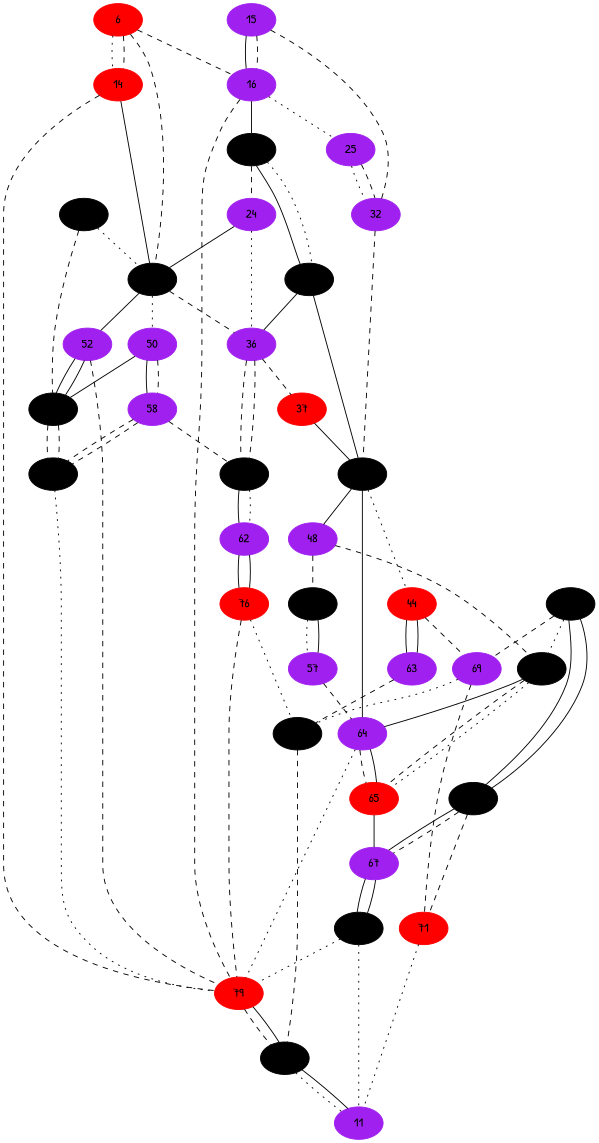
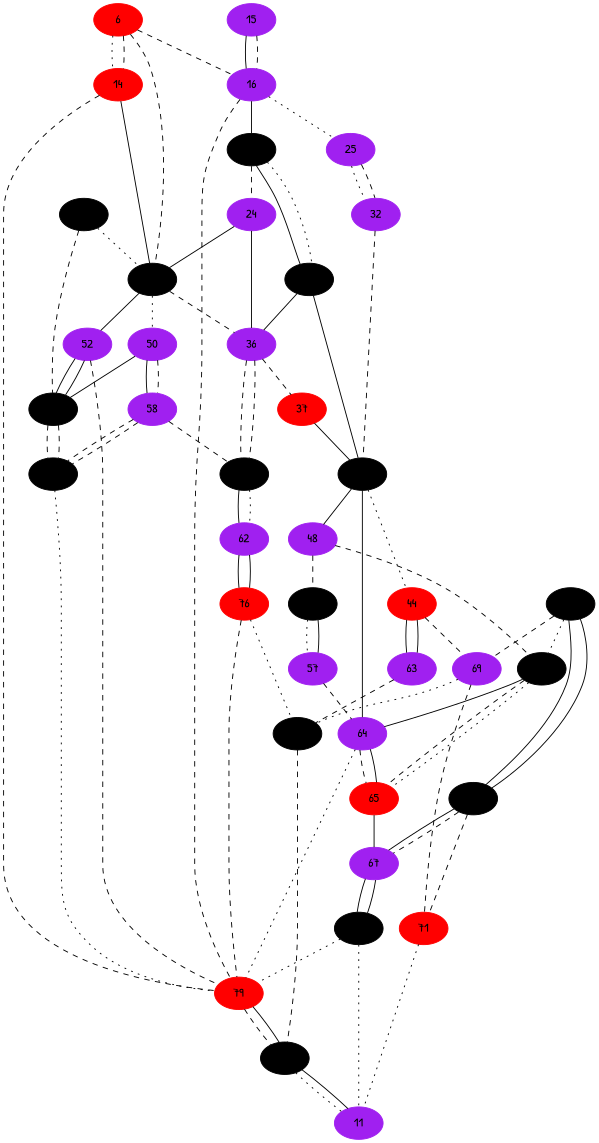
(359, 97) -> none
(251, 279) -> (251, 279)
